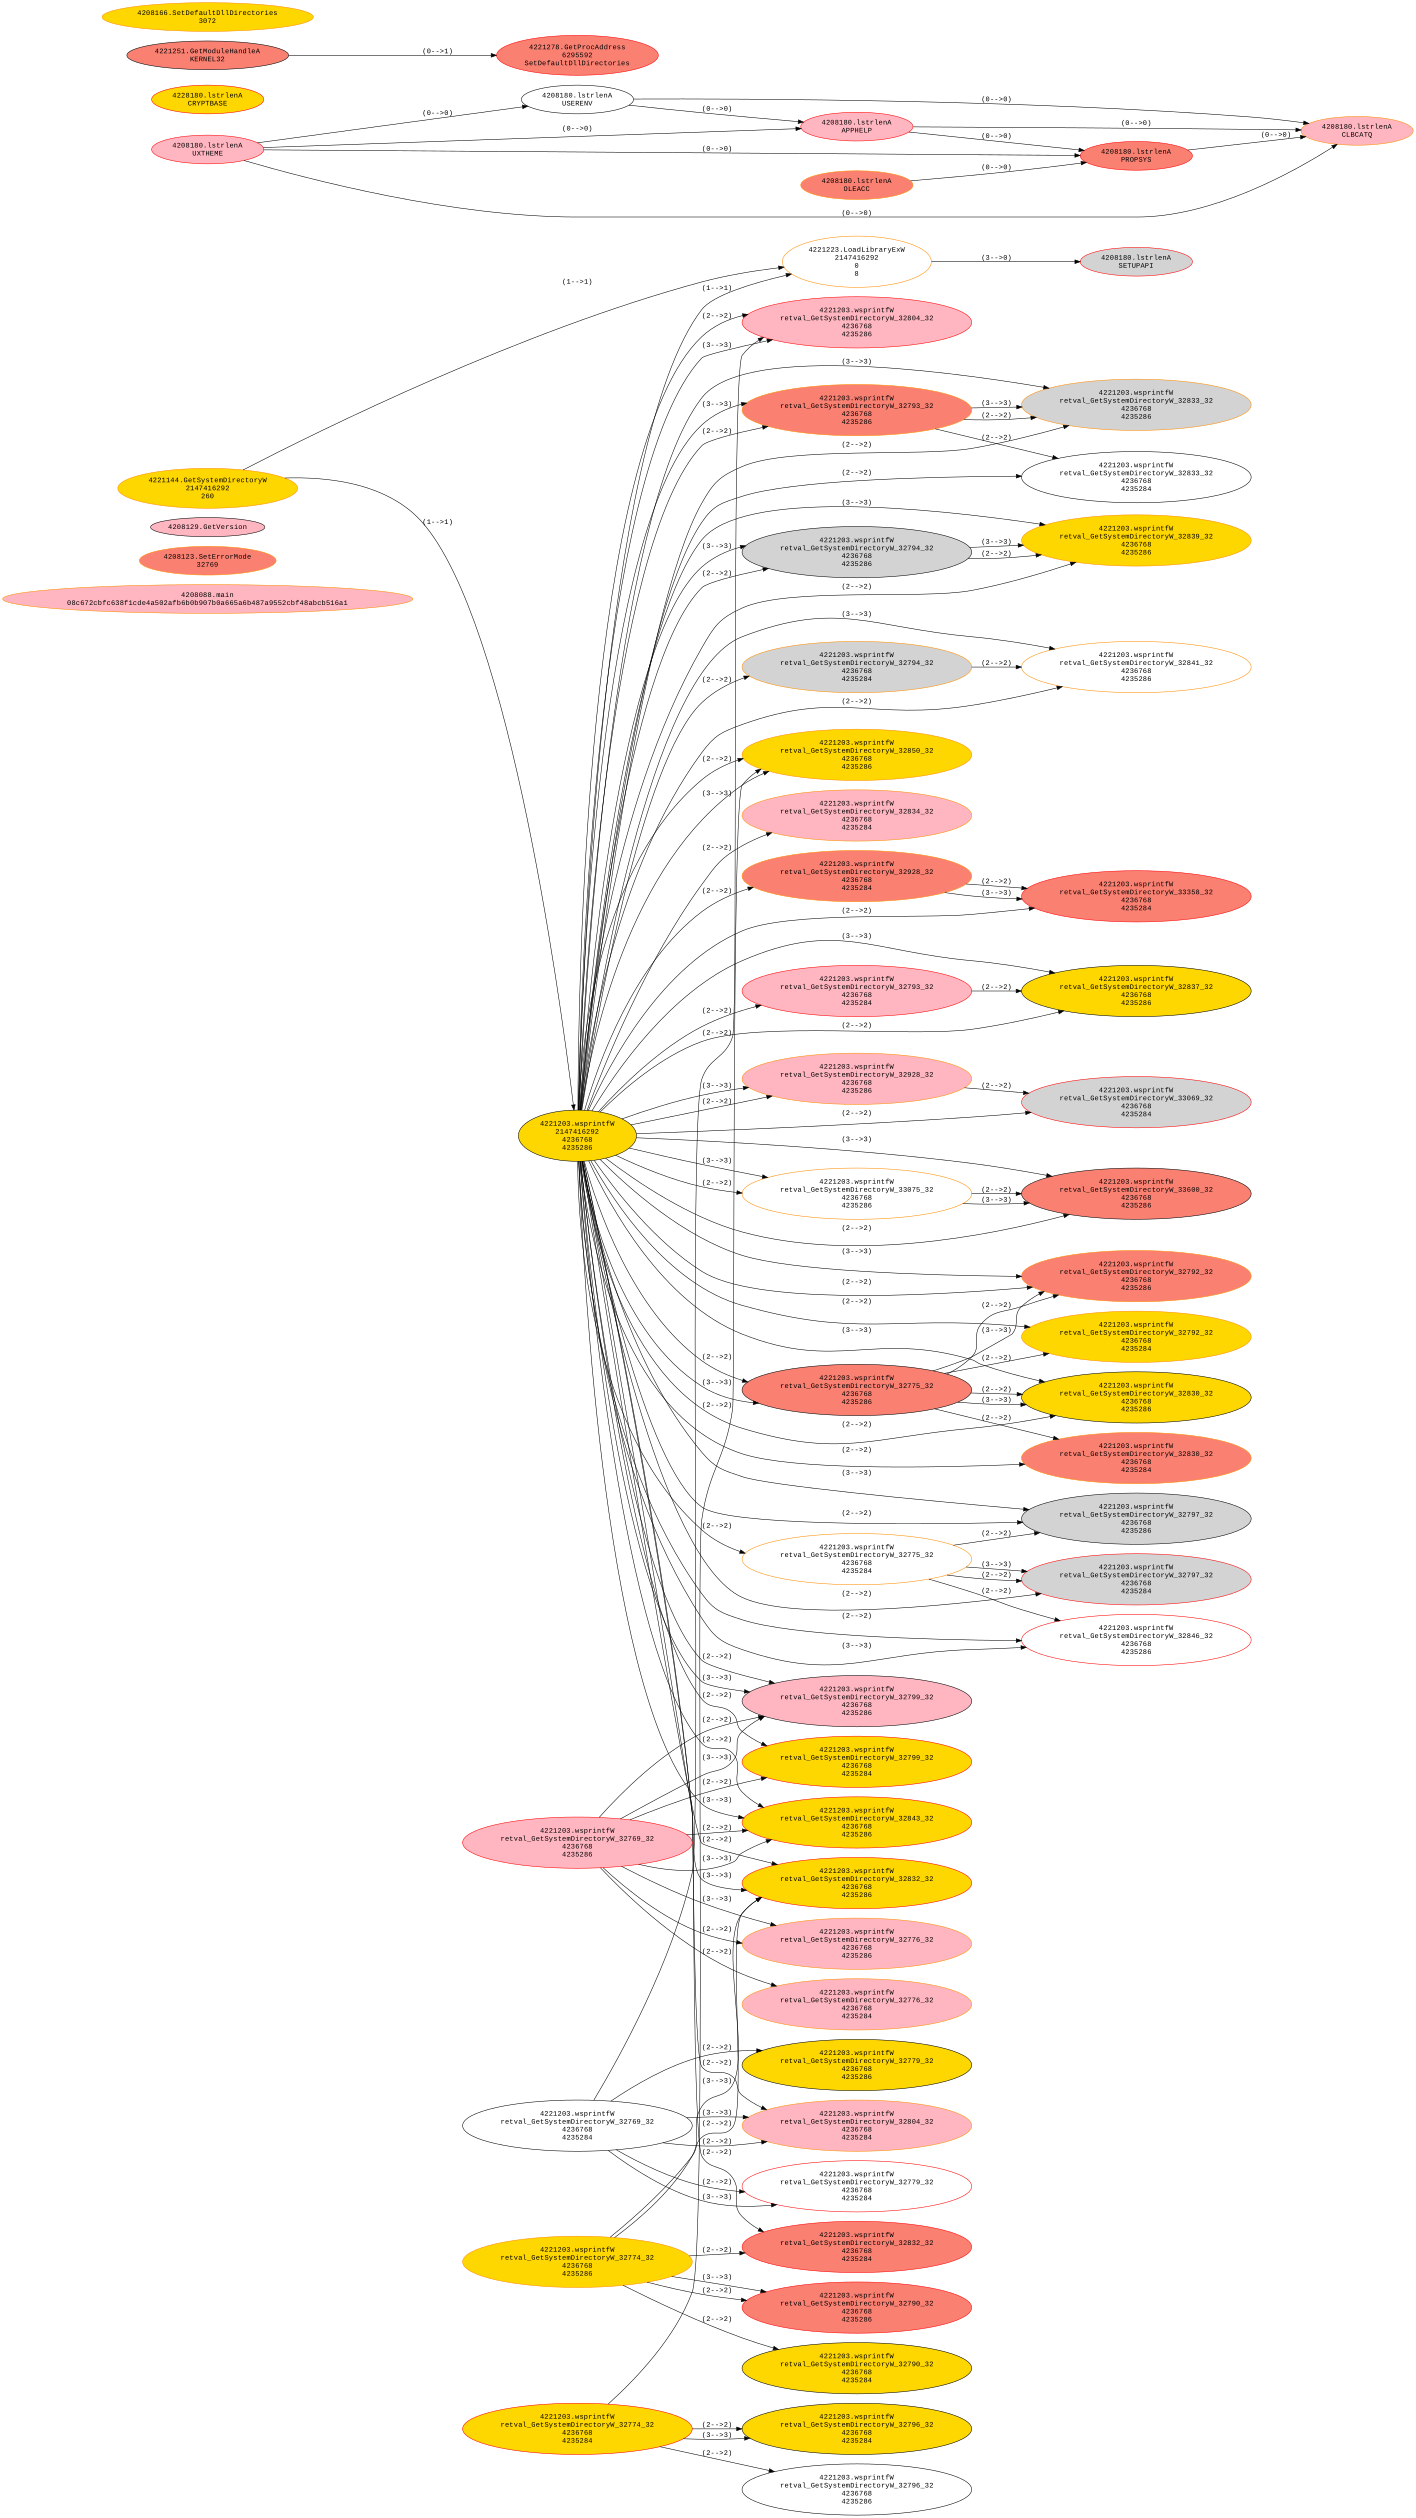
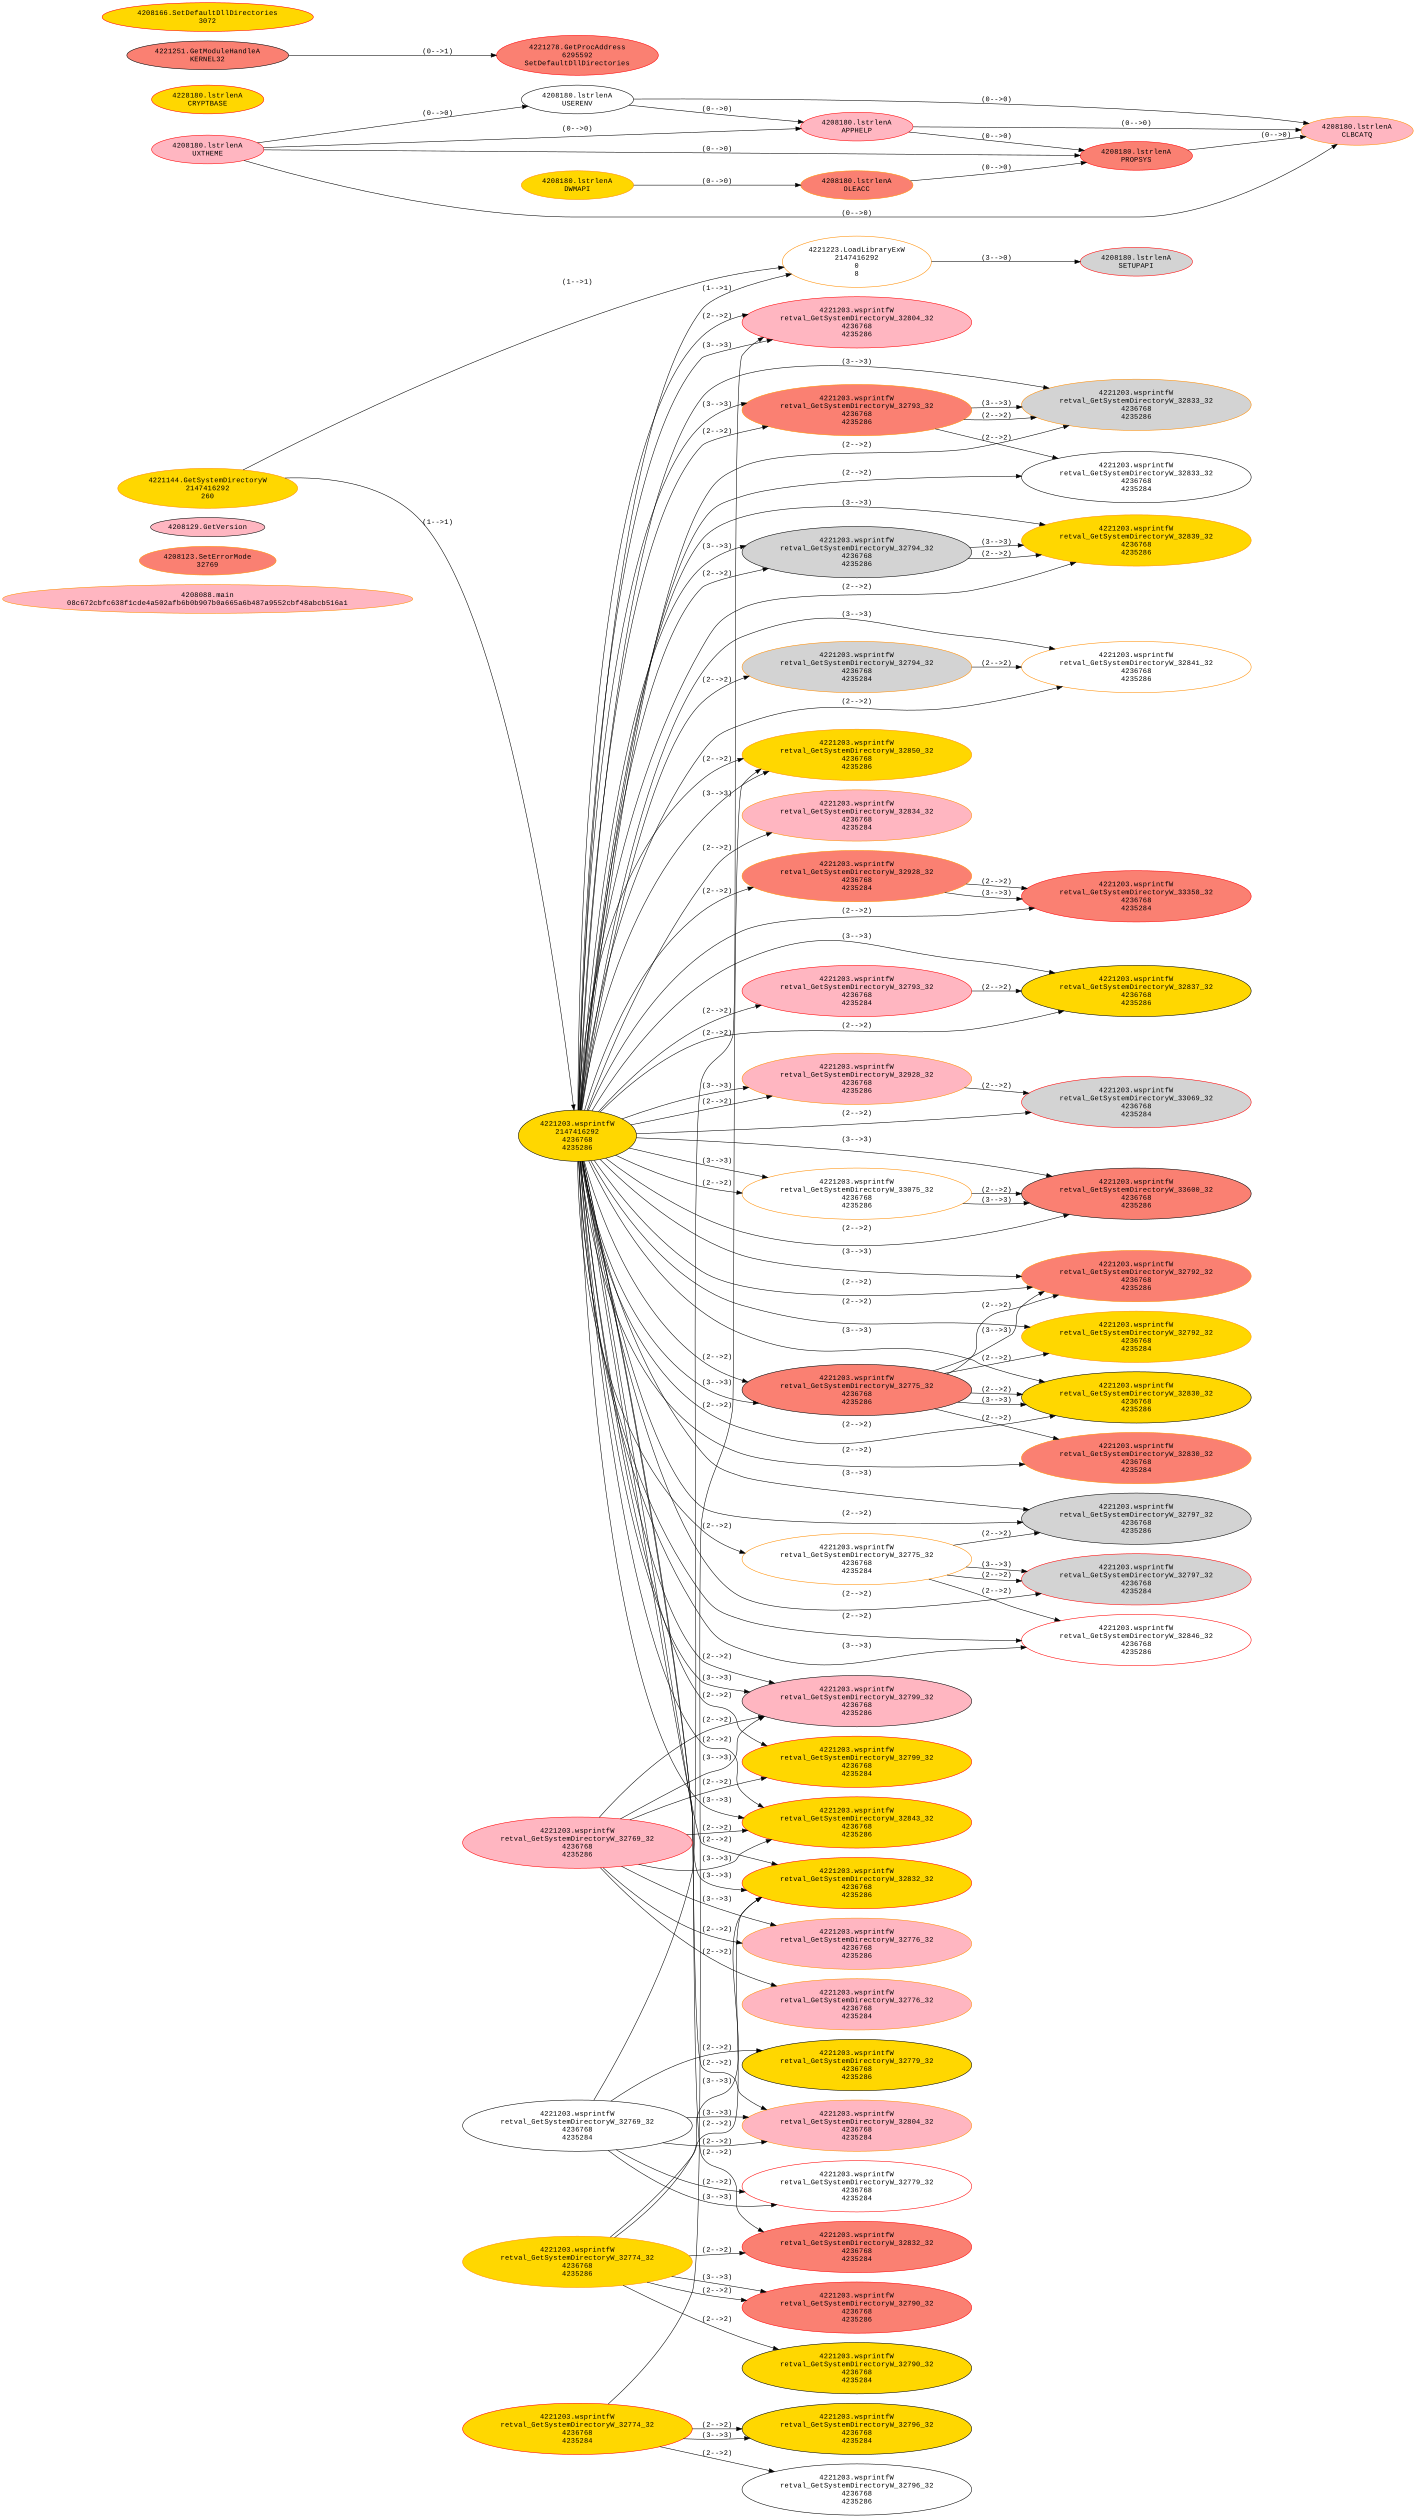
(208, 17) -> (208, 17)
none -> (577, 185)
